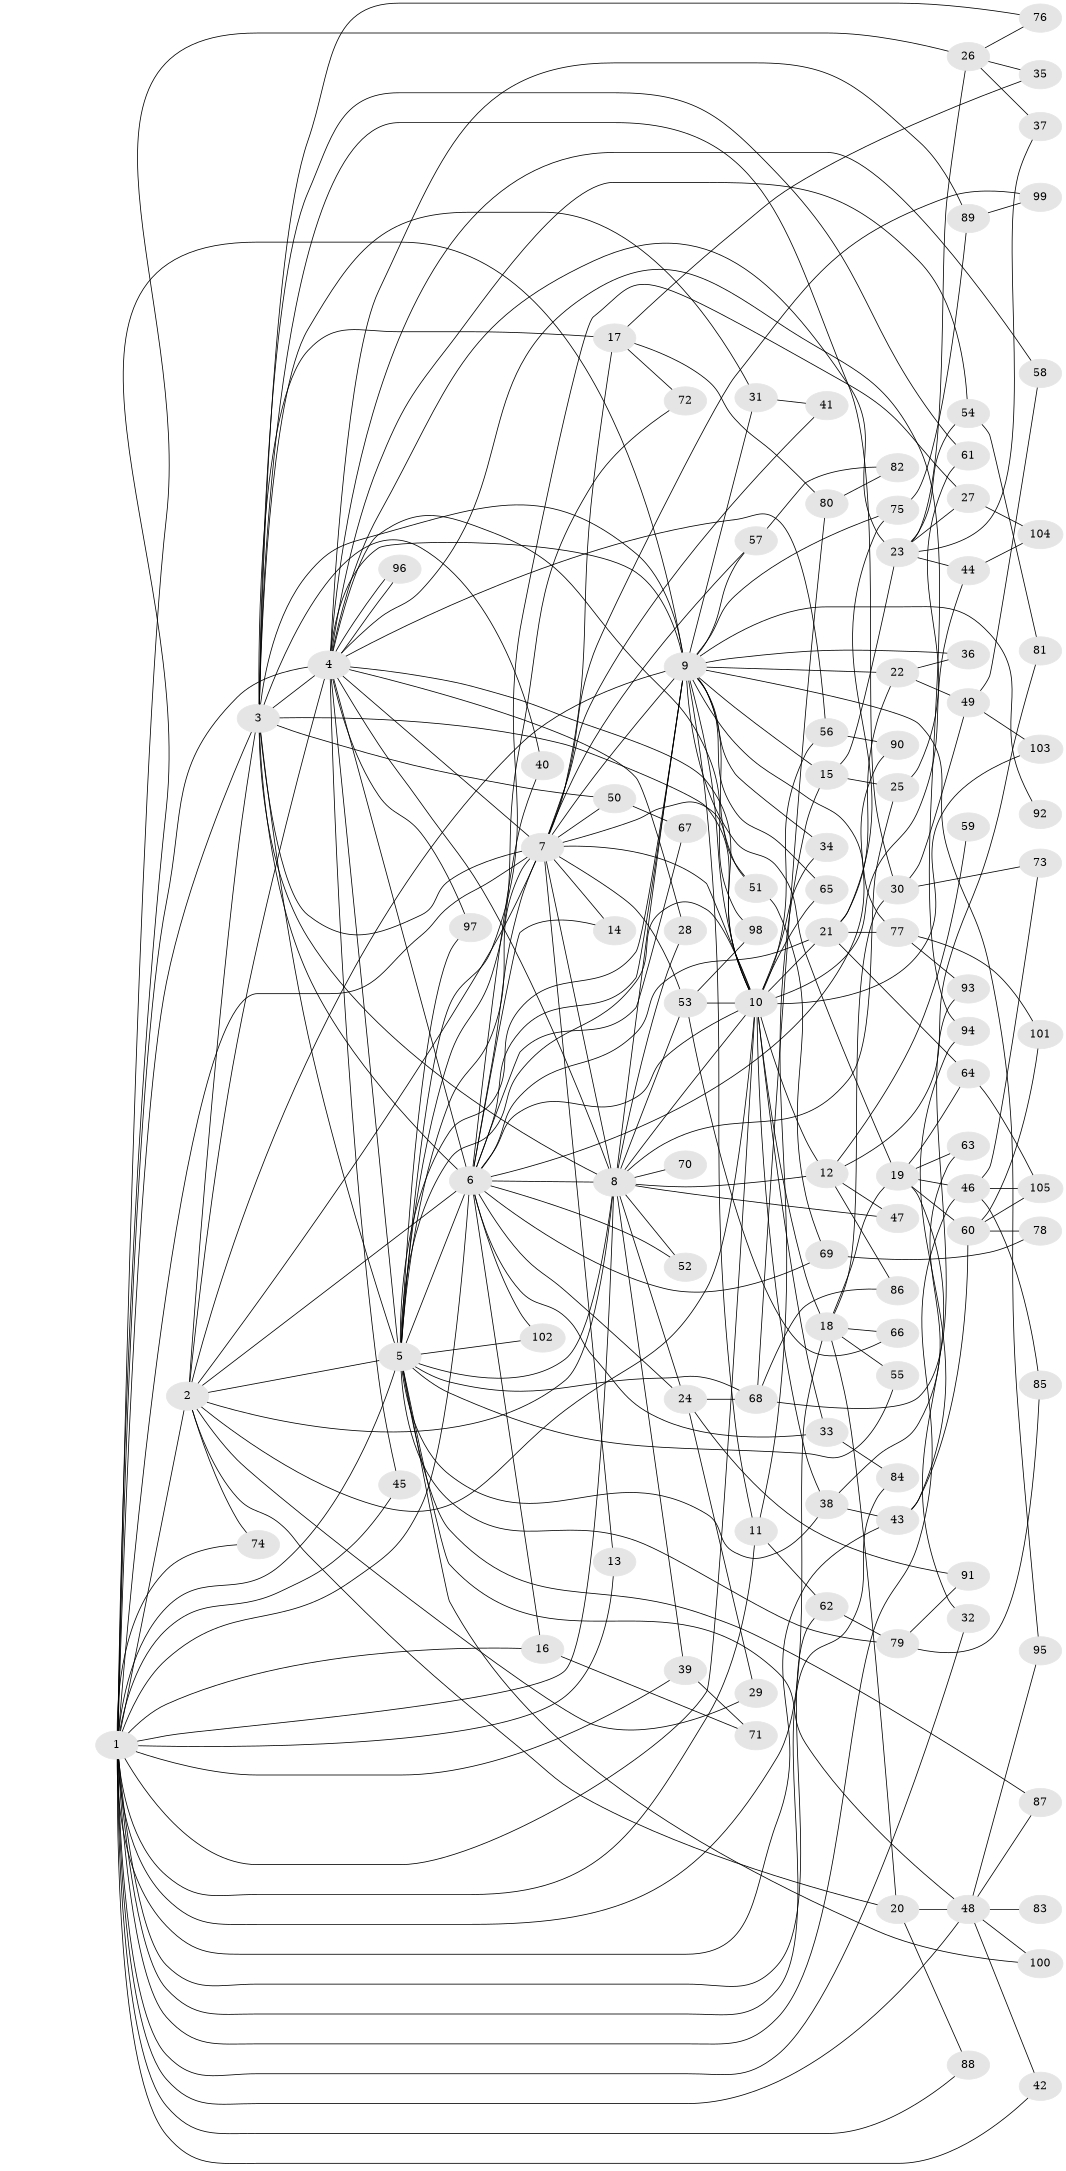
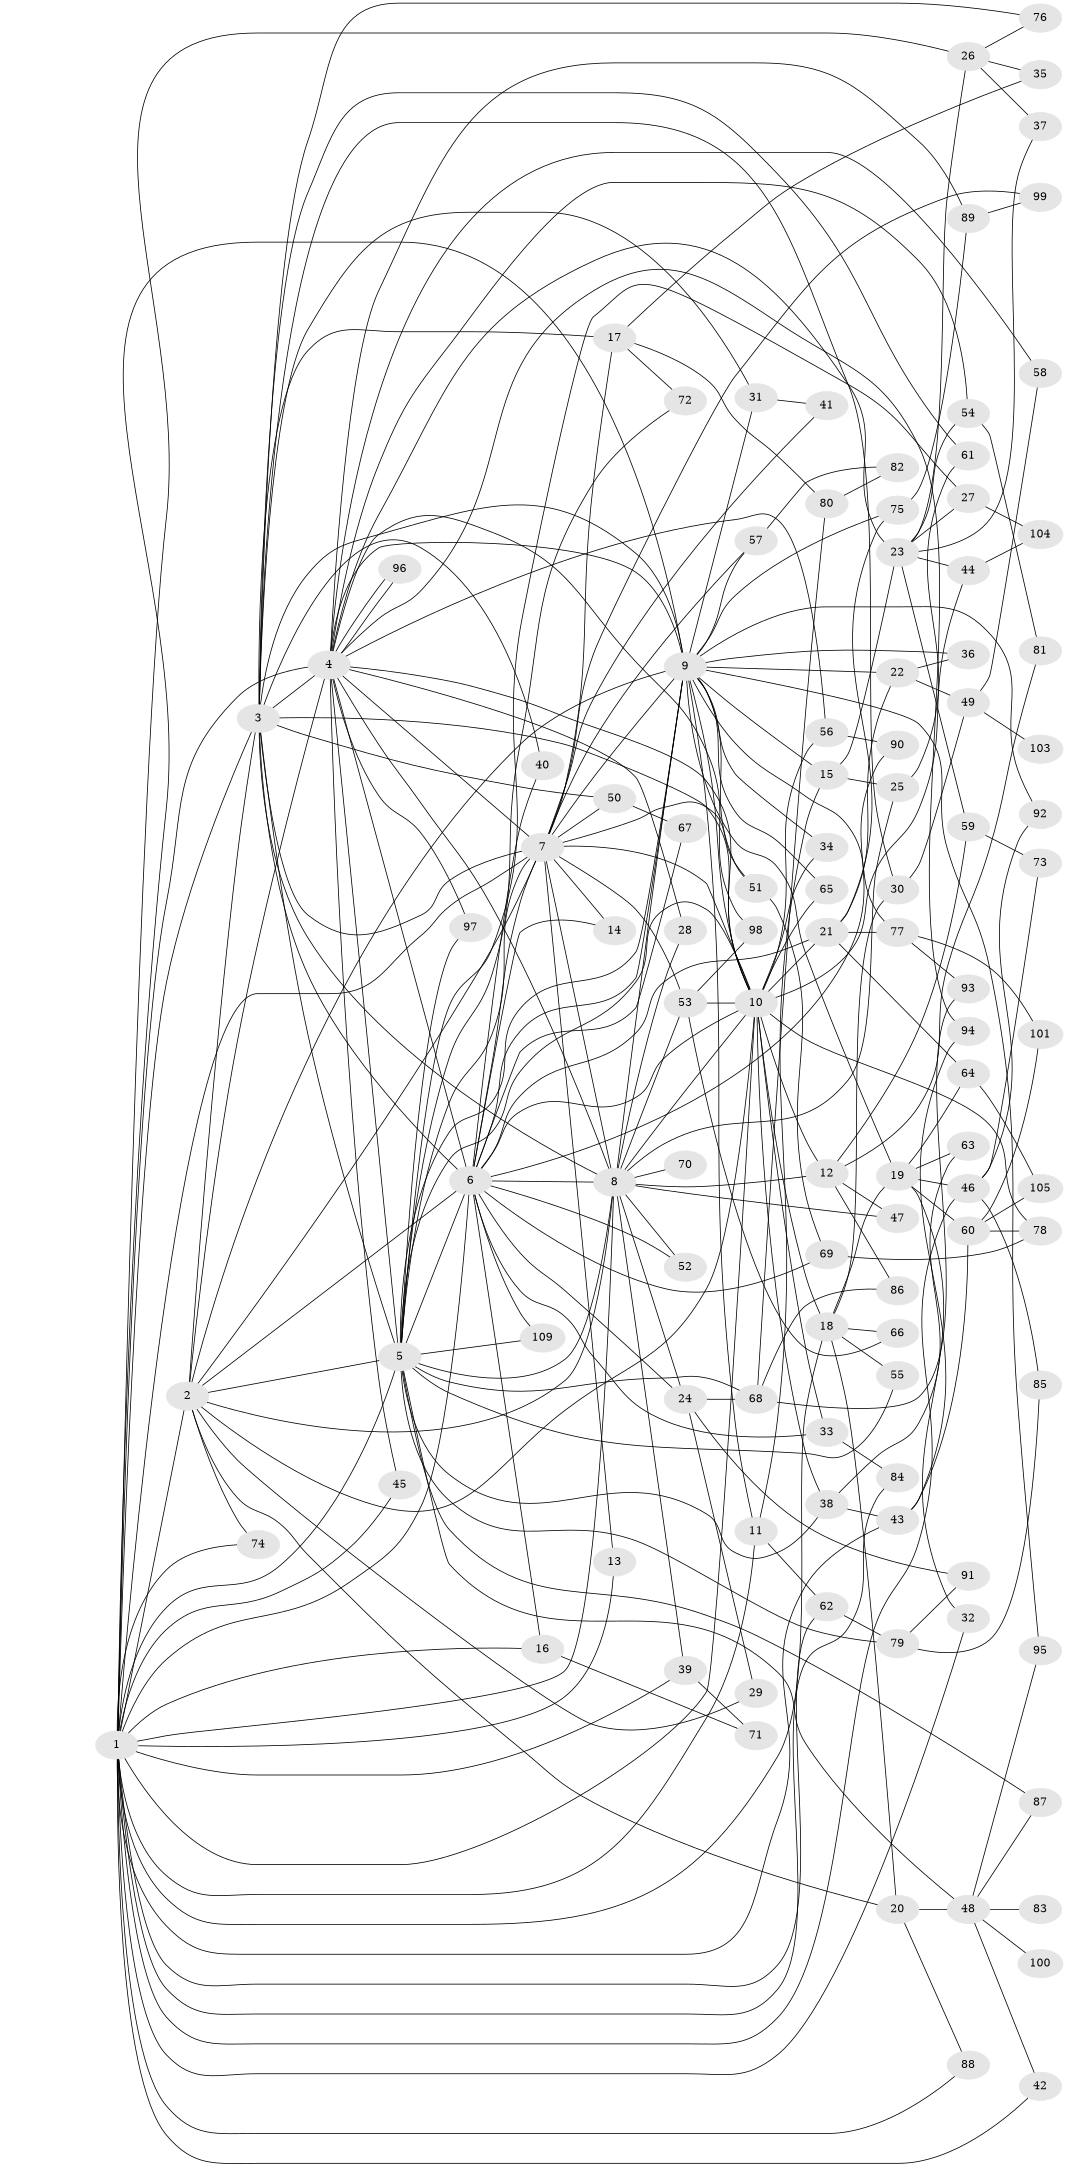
none -> (930, 677)
(969, 876) -> (1004, 845)
(936, 903) -> (920, 1086)
(1006, 1189) -> (1006, 1002)
(543, 1338) -> (543, 1338)
(599, 1773) -> none
(428, 2104) -> none
